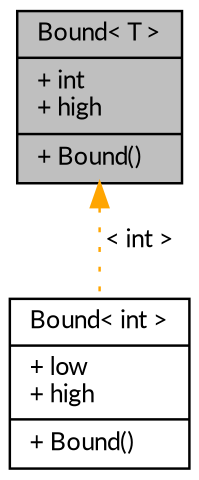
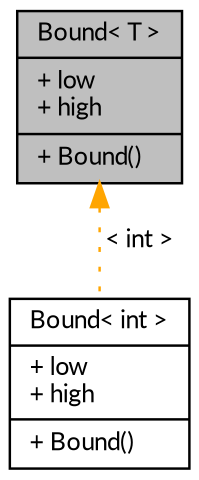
(61, 81) -> (66, 81)
